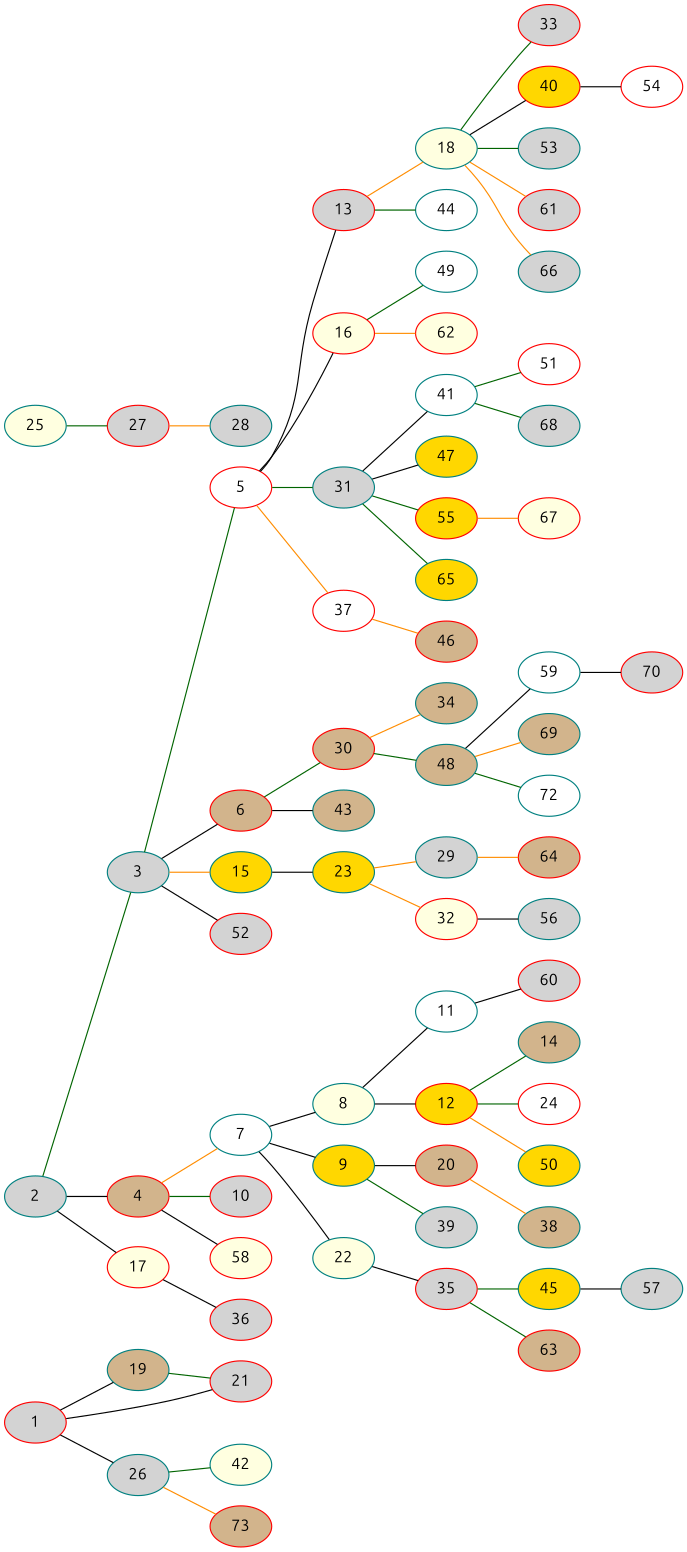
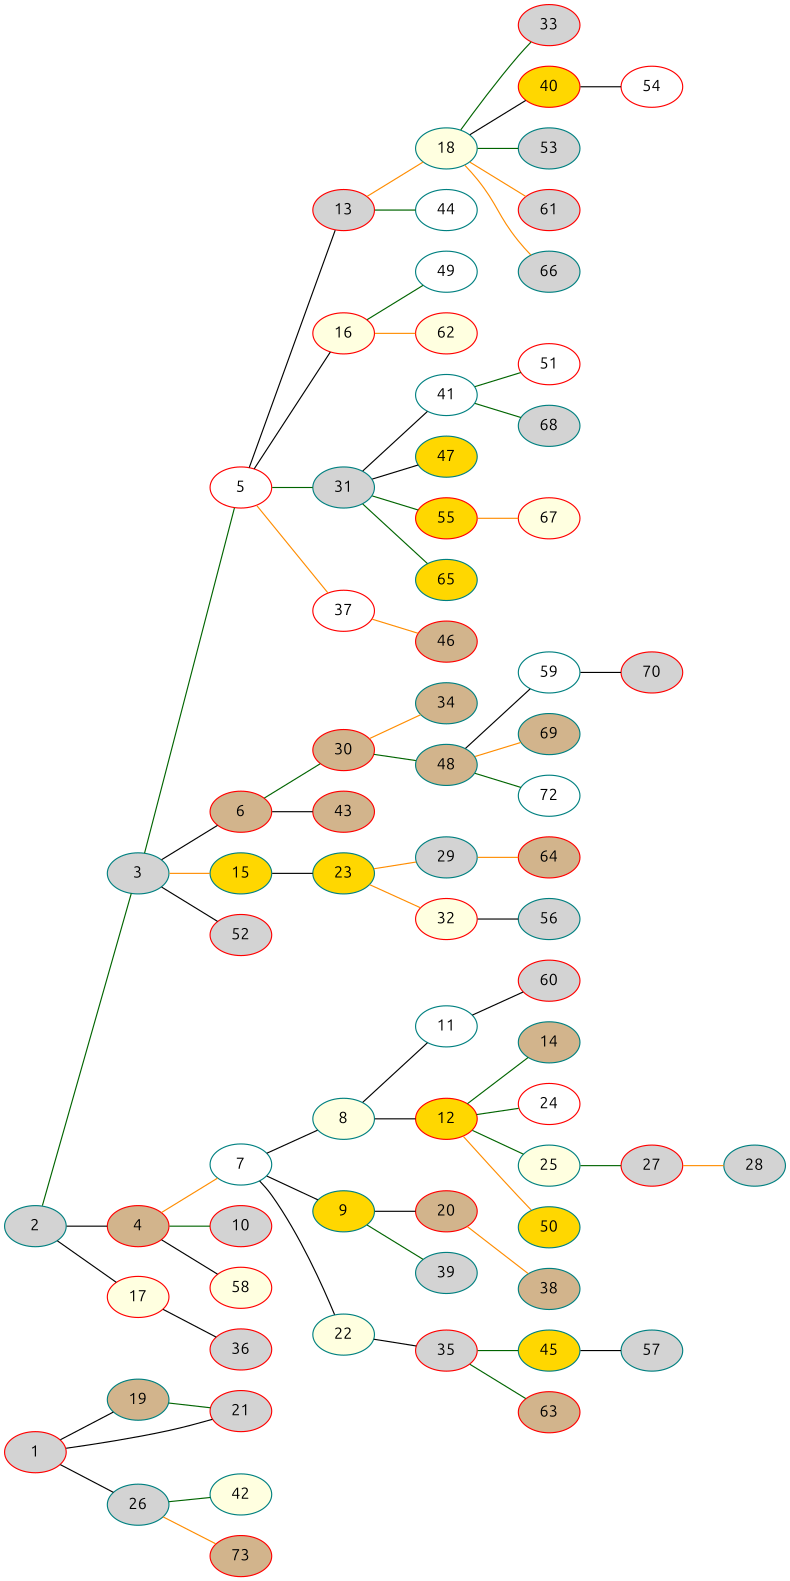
(344, 811) -> (344, 812)
none -> (498, 1142)
